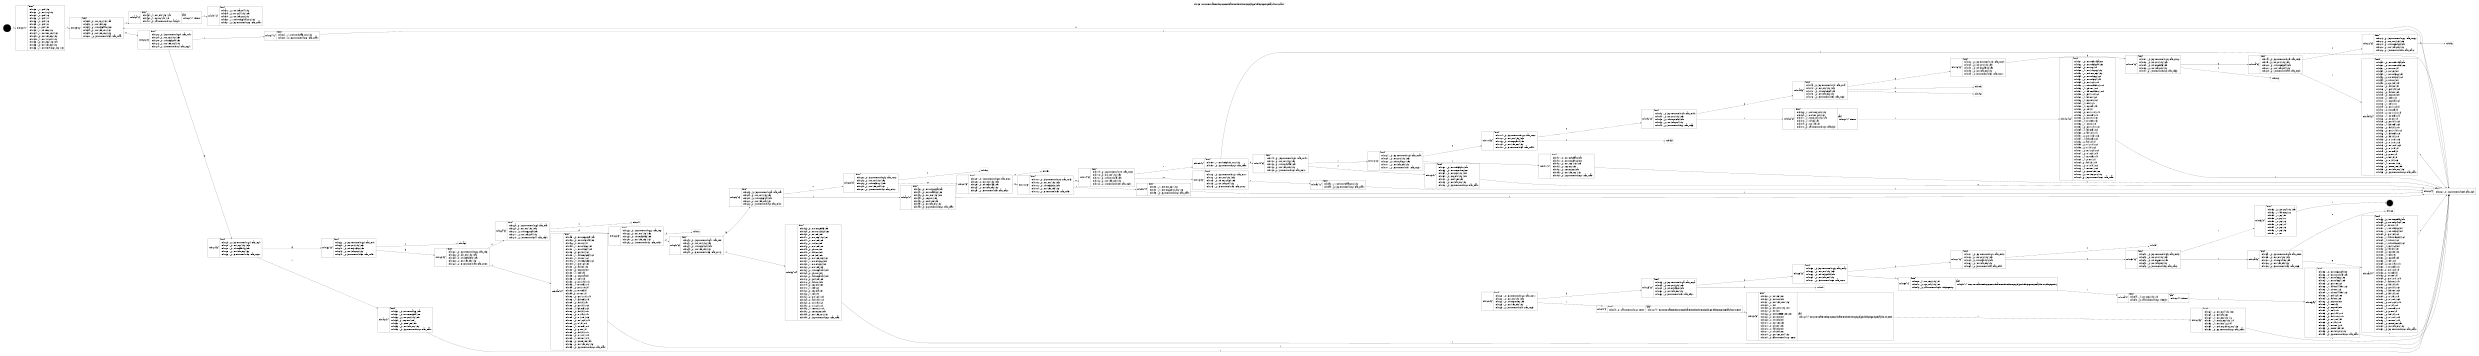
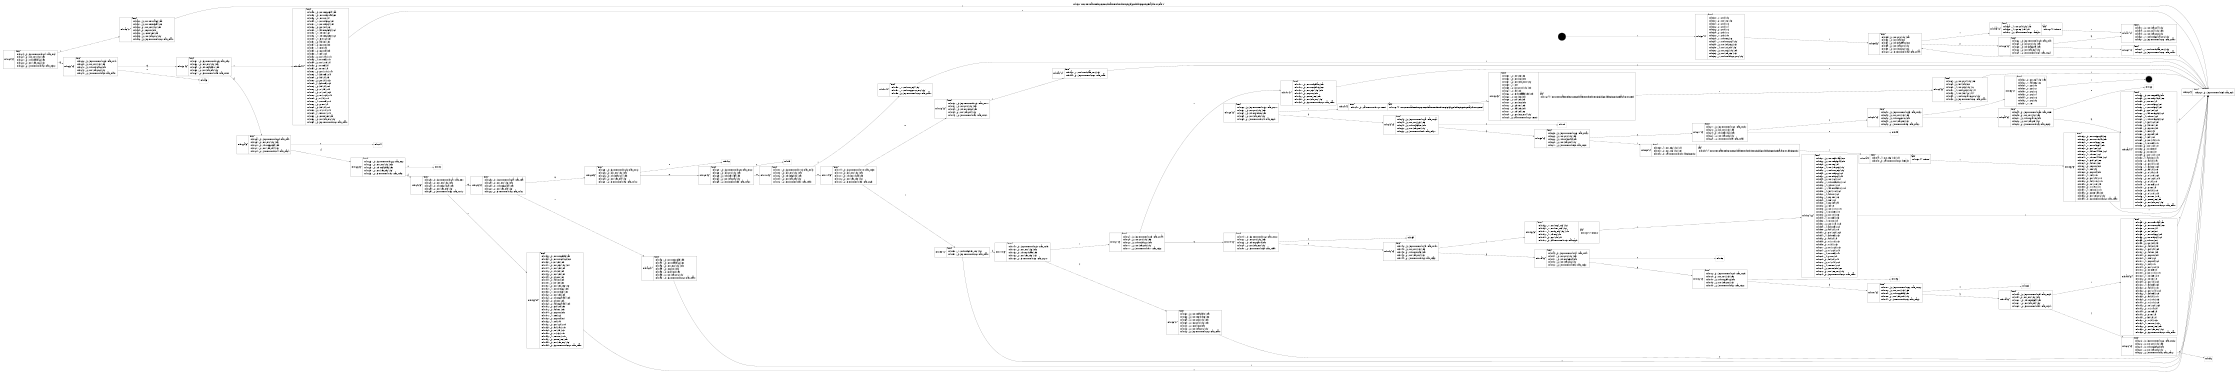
(1910, 93) -> (1818, 280)
(200, 144) -> (2087, 40)
